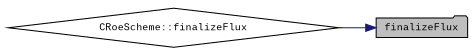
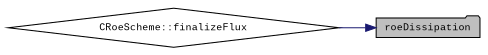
(422, 28) -> (428, 28)
